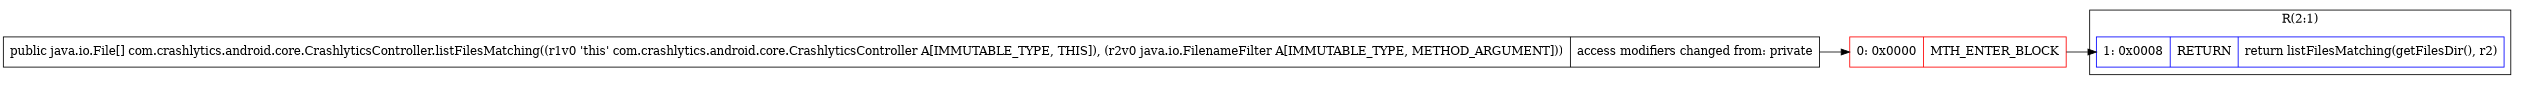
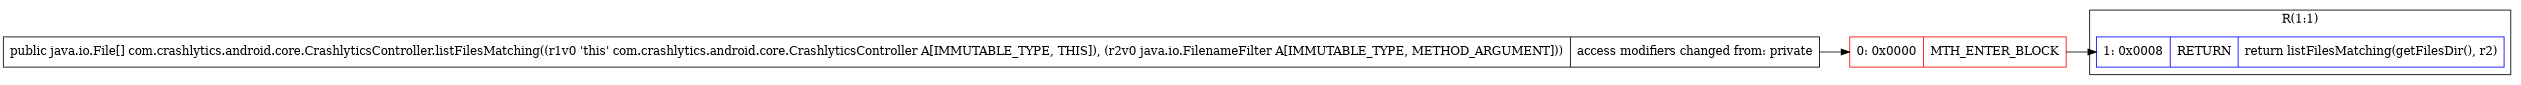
(2300, 20) -> (2300, 20)
